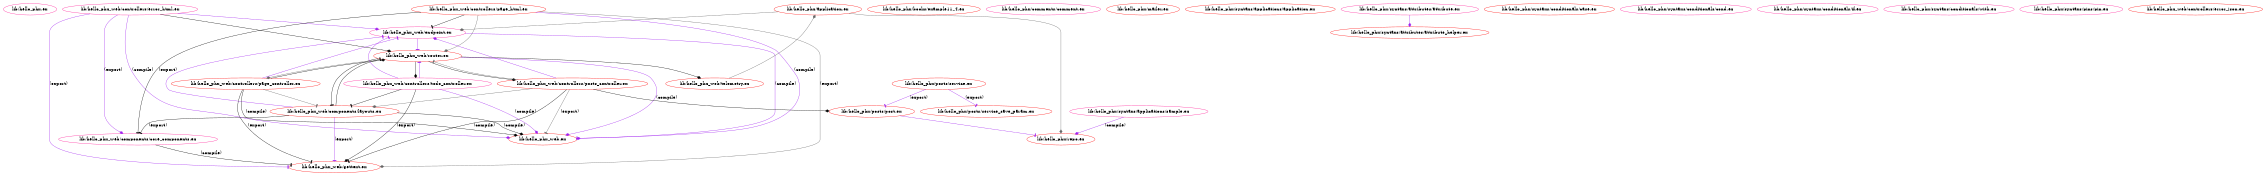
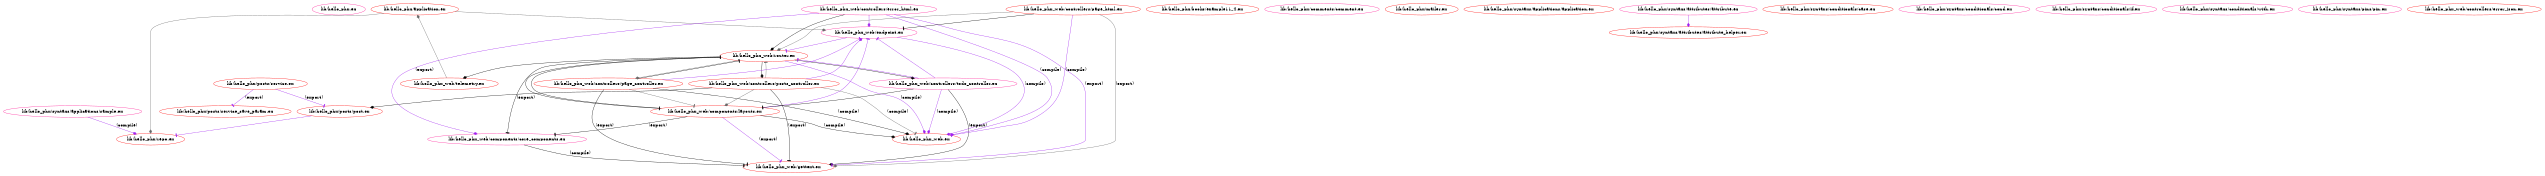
(252, 32) -> (574, 63)
(326, 68) -> (688, 70)
(570, 111) -> (898, 111)
(485, 125) -> (797, 125)
